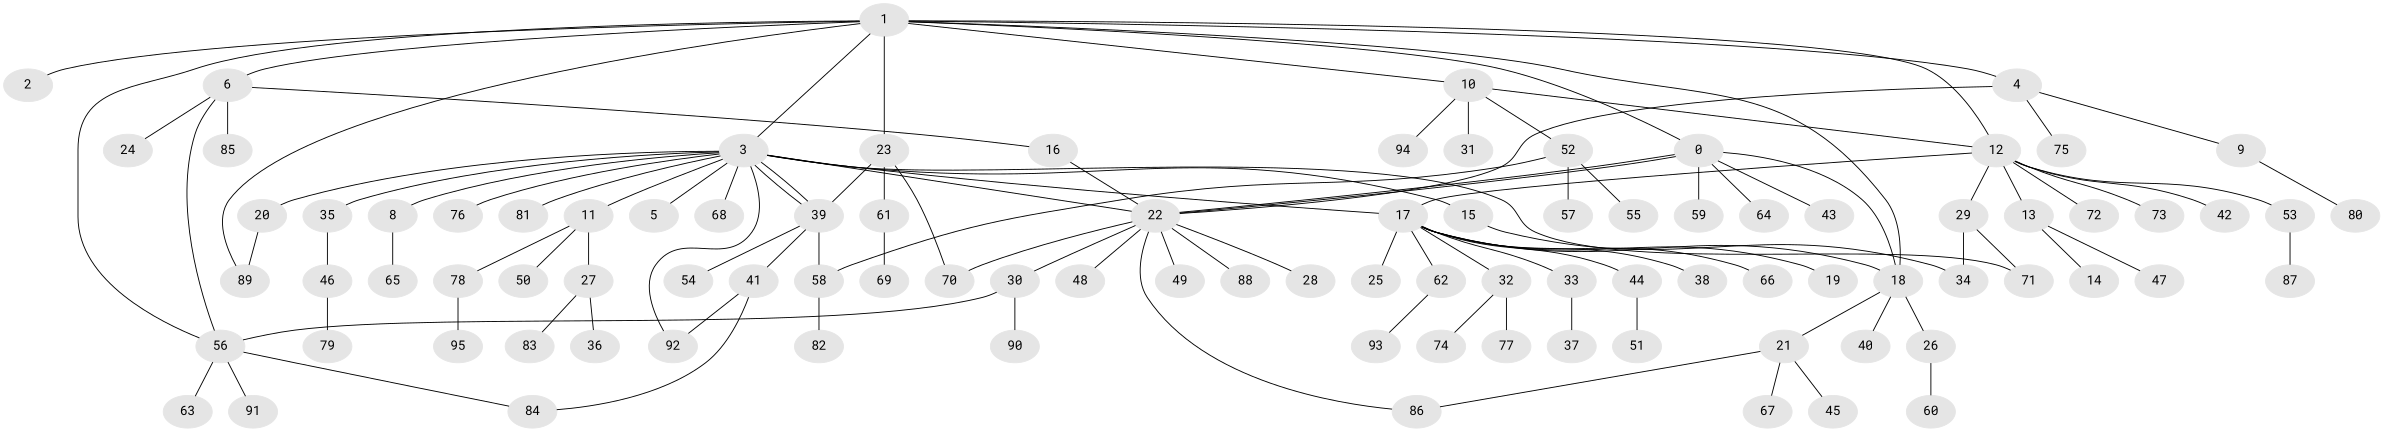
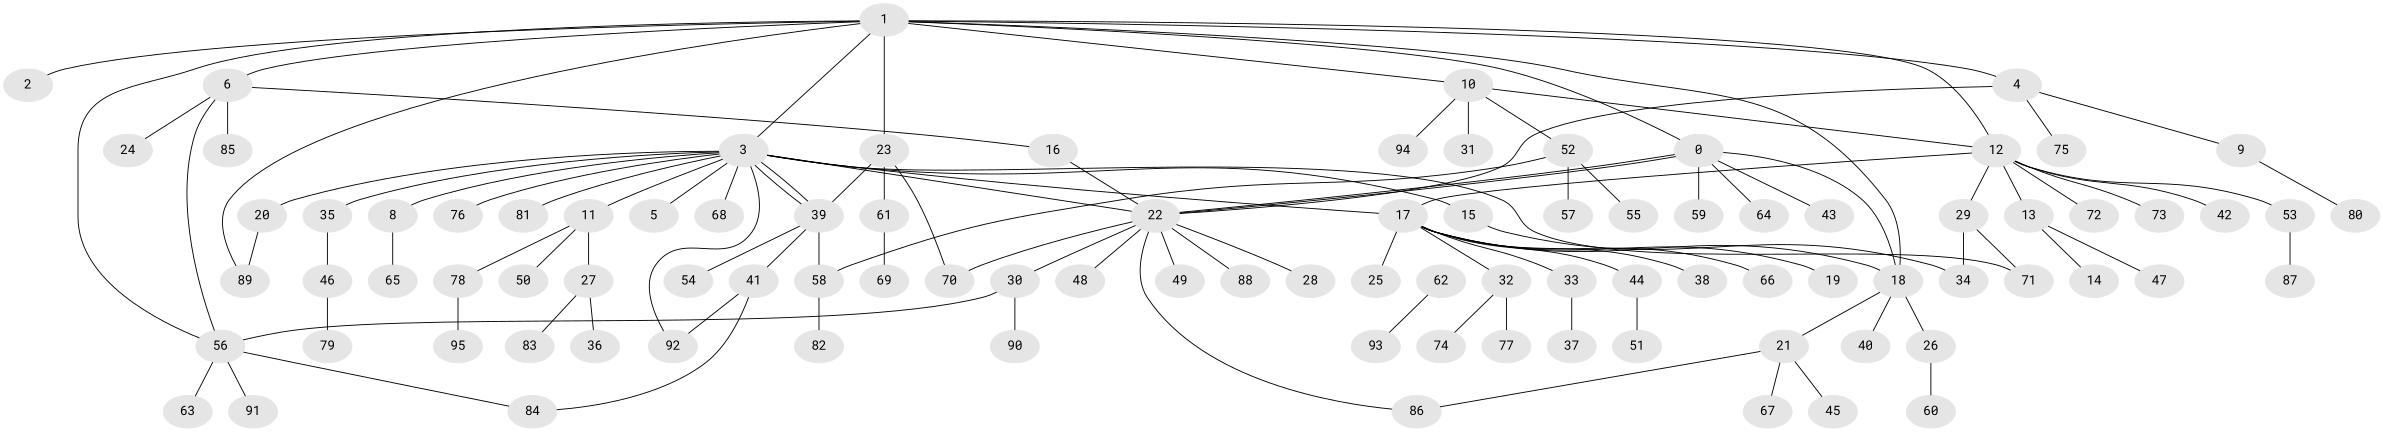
(1422, 248) -> none
